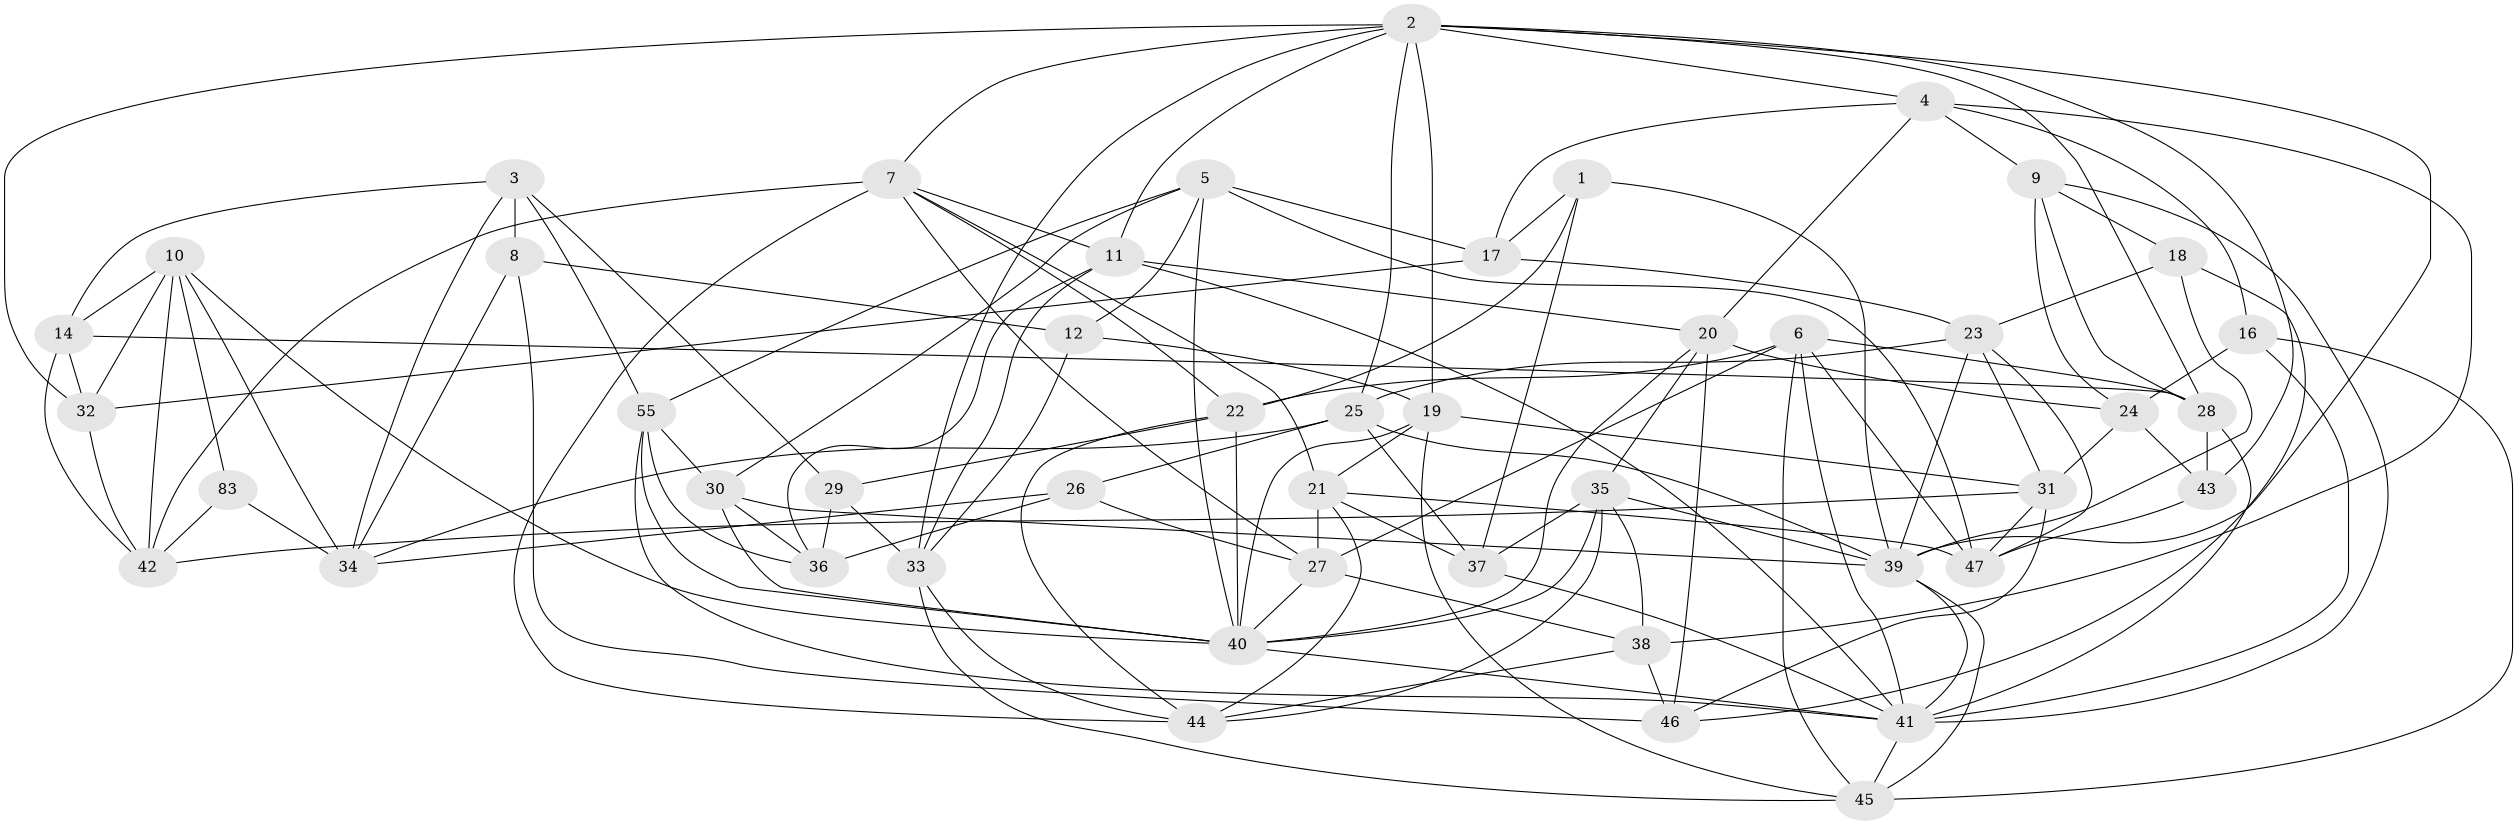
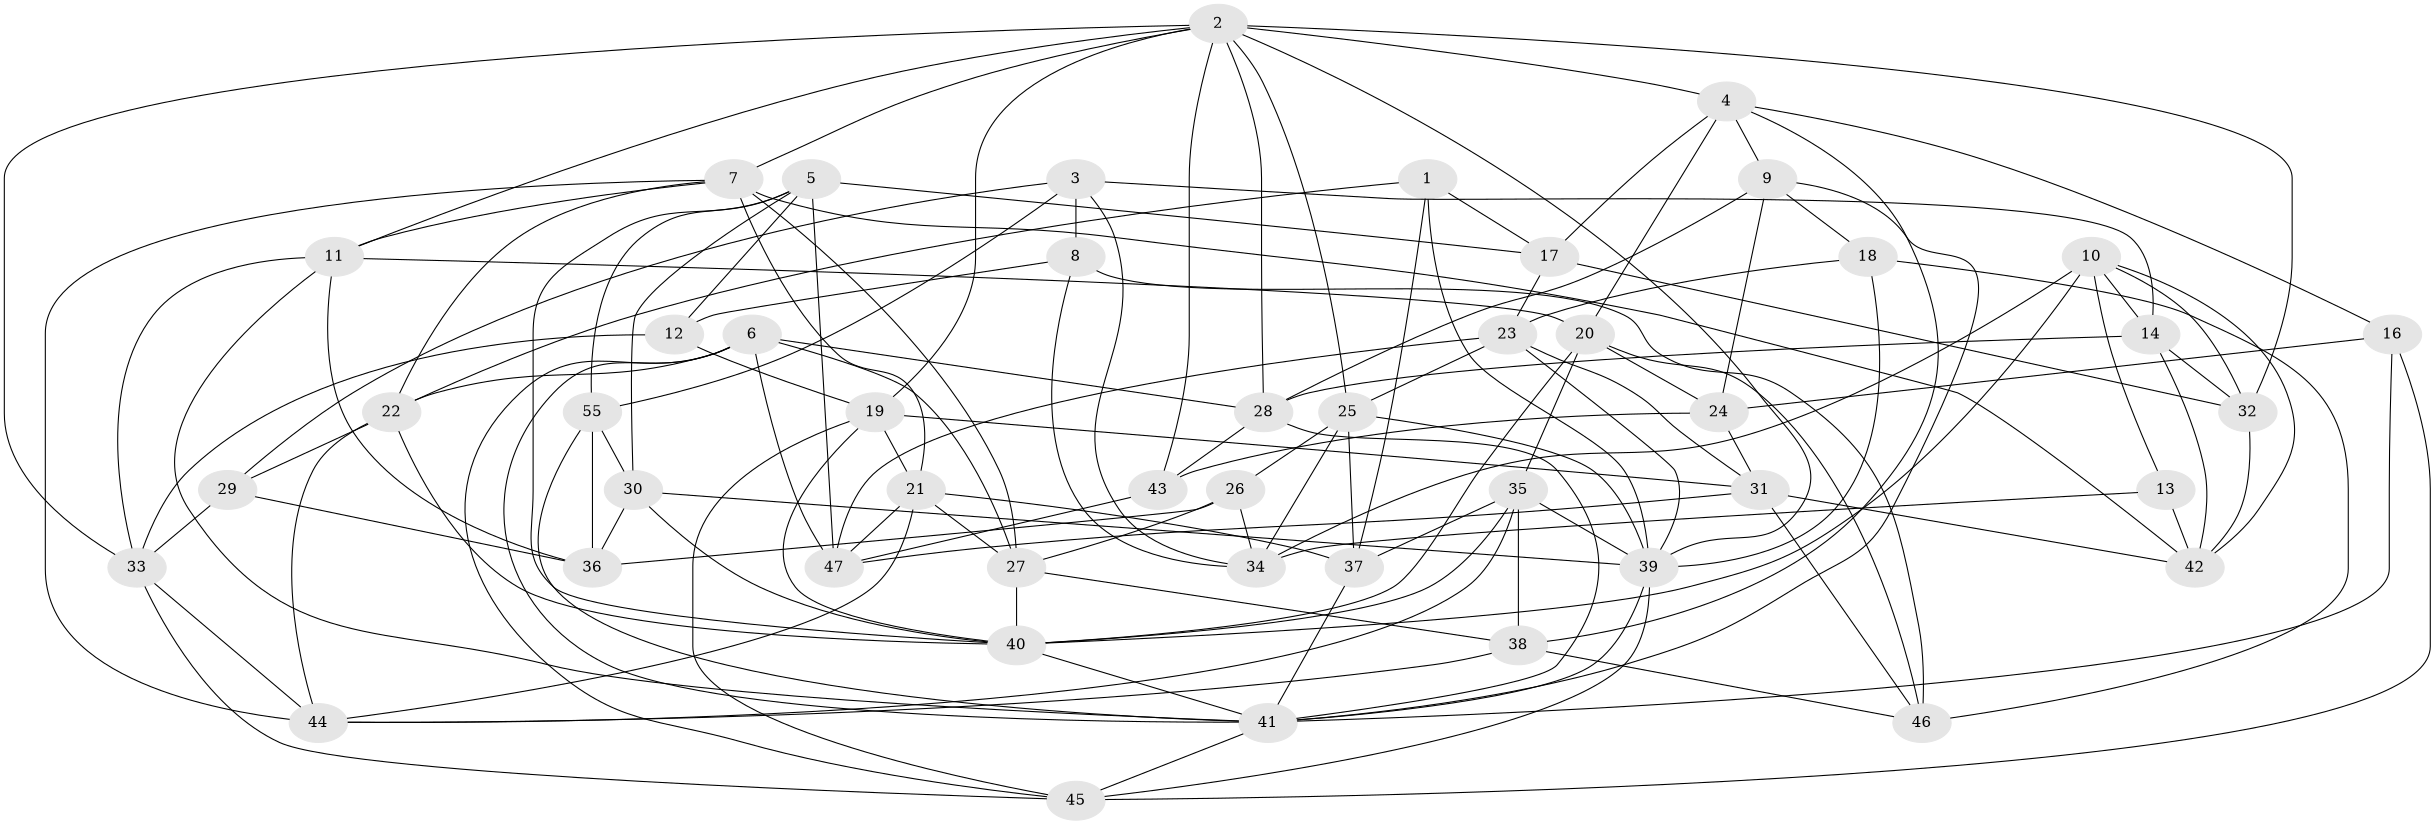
(228, 490) -> (2166, 490)
(774, 592) -> none
